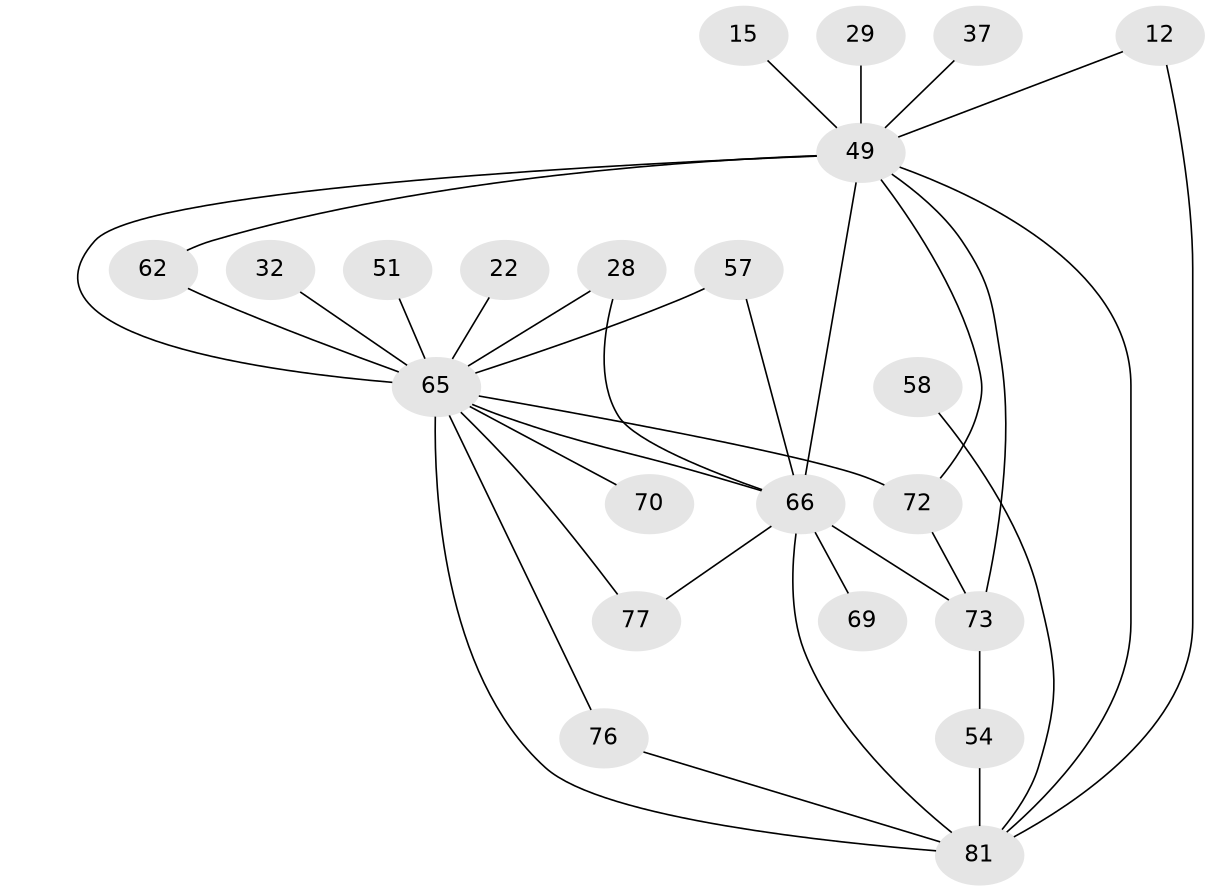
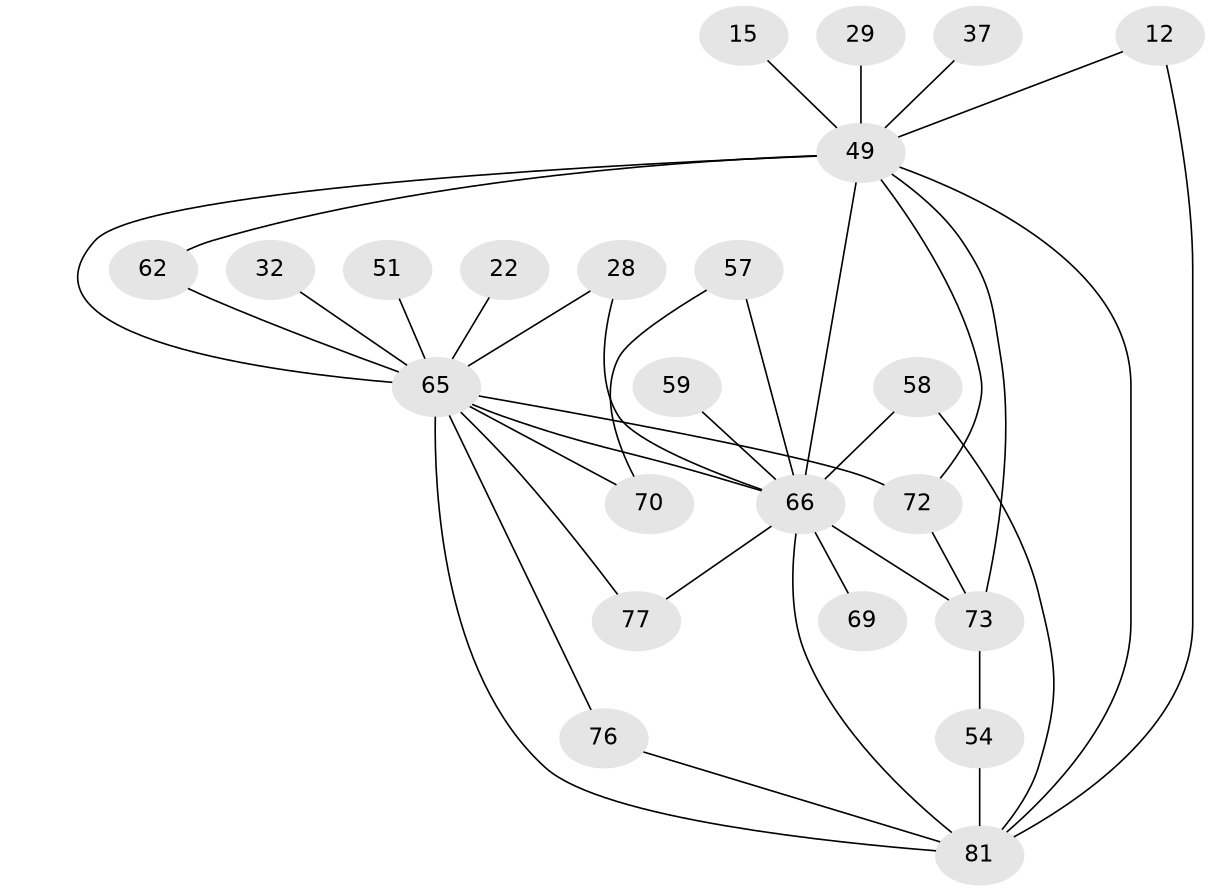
(591, 334) -> (616, 364)
none -> (677, 387)
none -> (859, 445)
